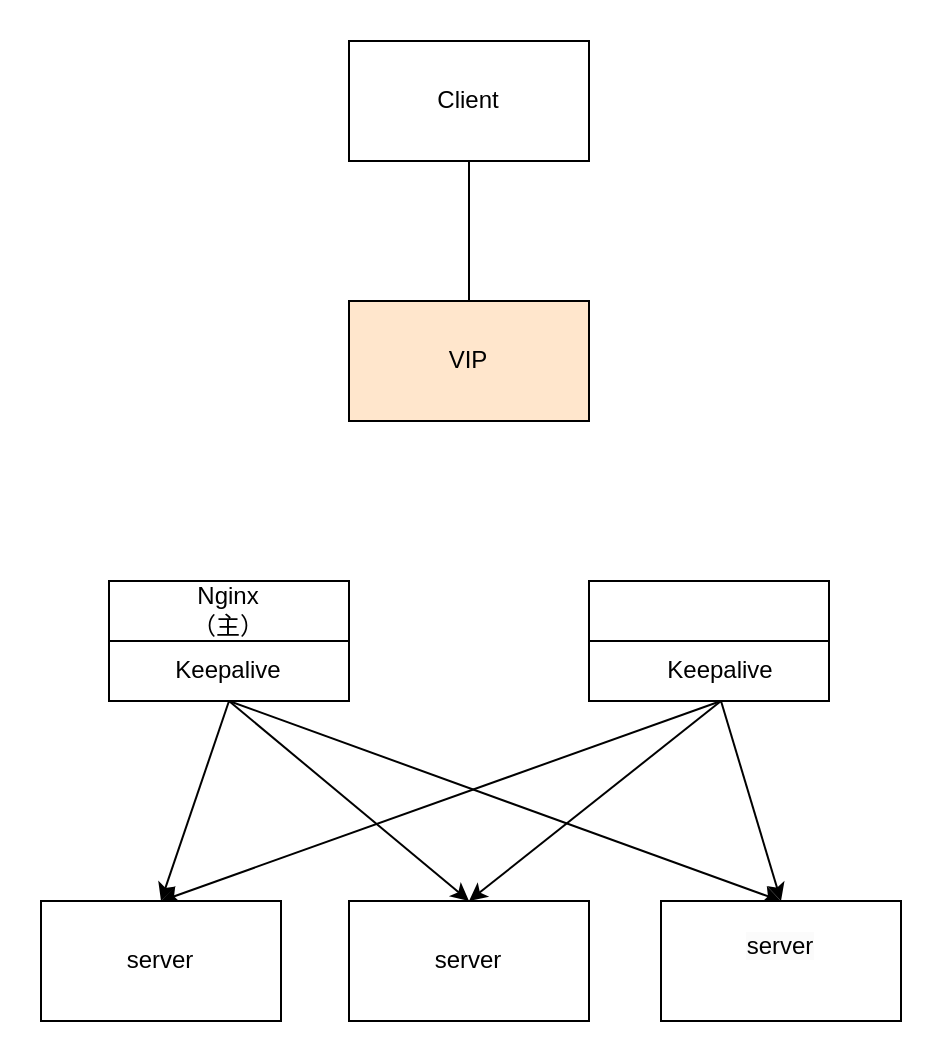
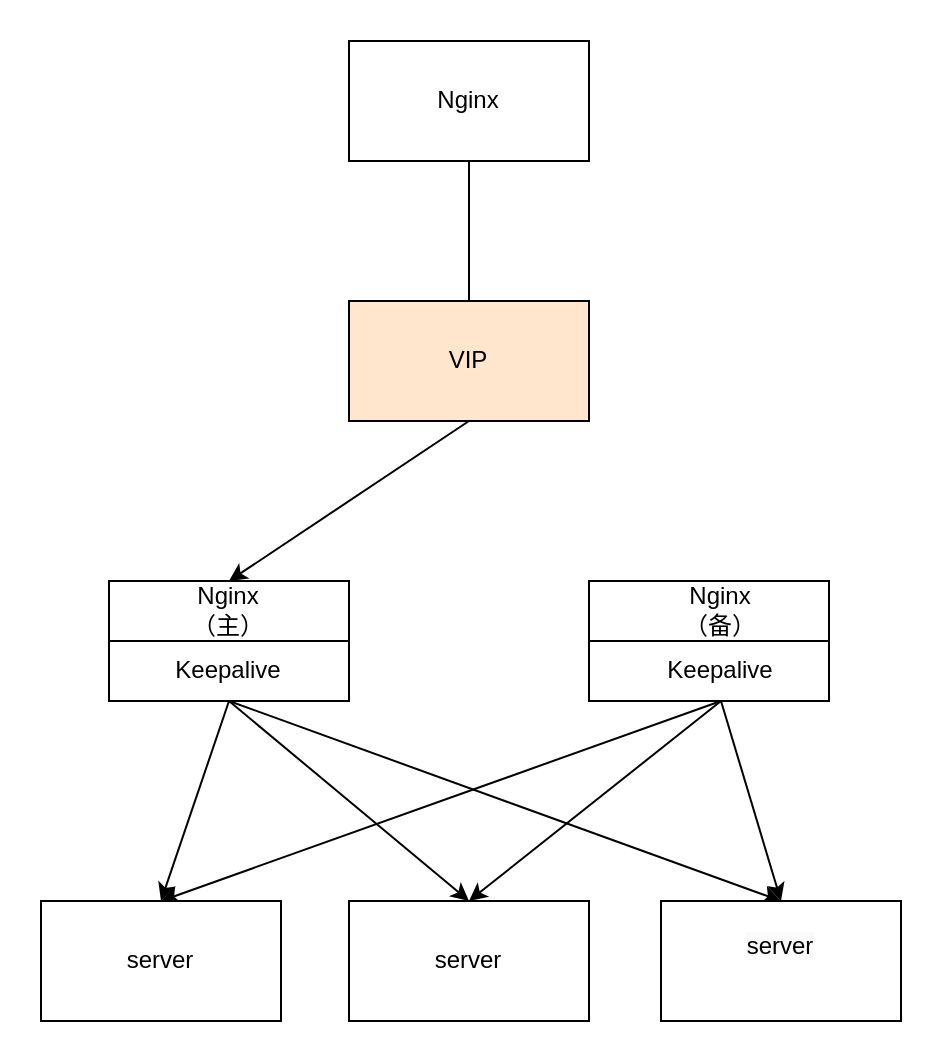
(469, 101) -> (469, 101)
none -> (355, 497)
none -> (721, 611)
